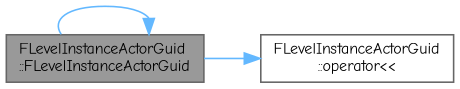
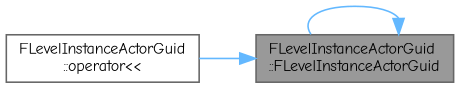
(224, 58) -> (219, 58)
